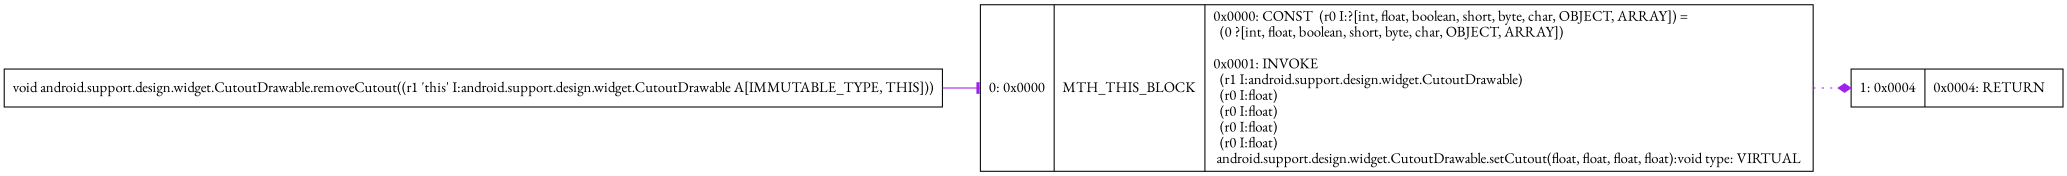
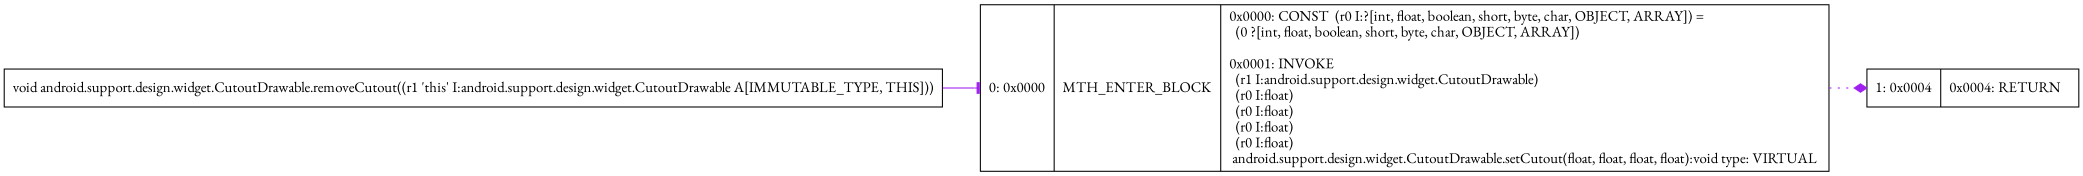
(1130, 87) -> (1137, 87)
